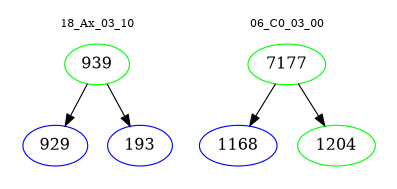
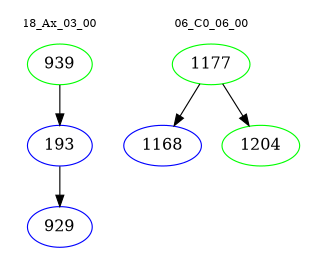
(98, 24) -> (60, 24)
(287, 24) -> (212, 24)
(287, 64) -> (211, 64)
(79, 100) -> (60, 181)
